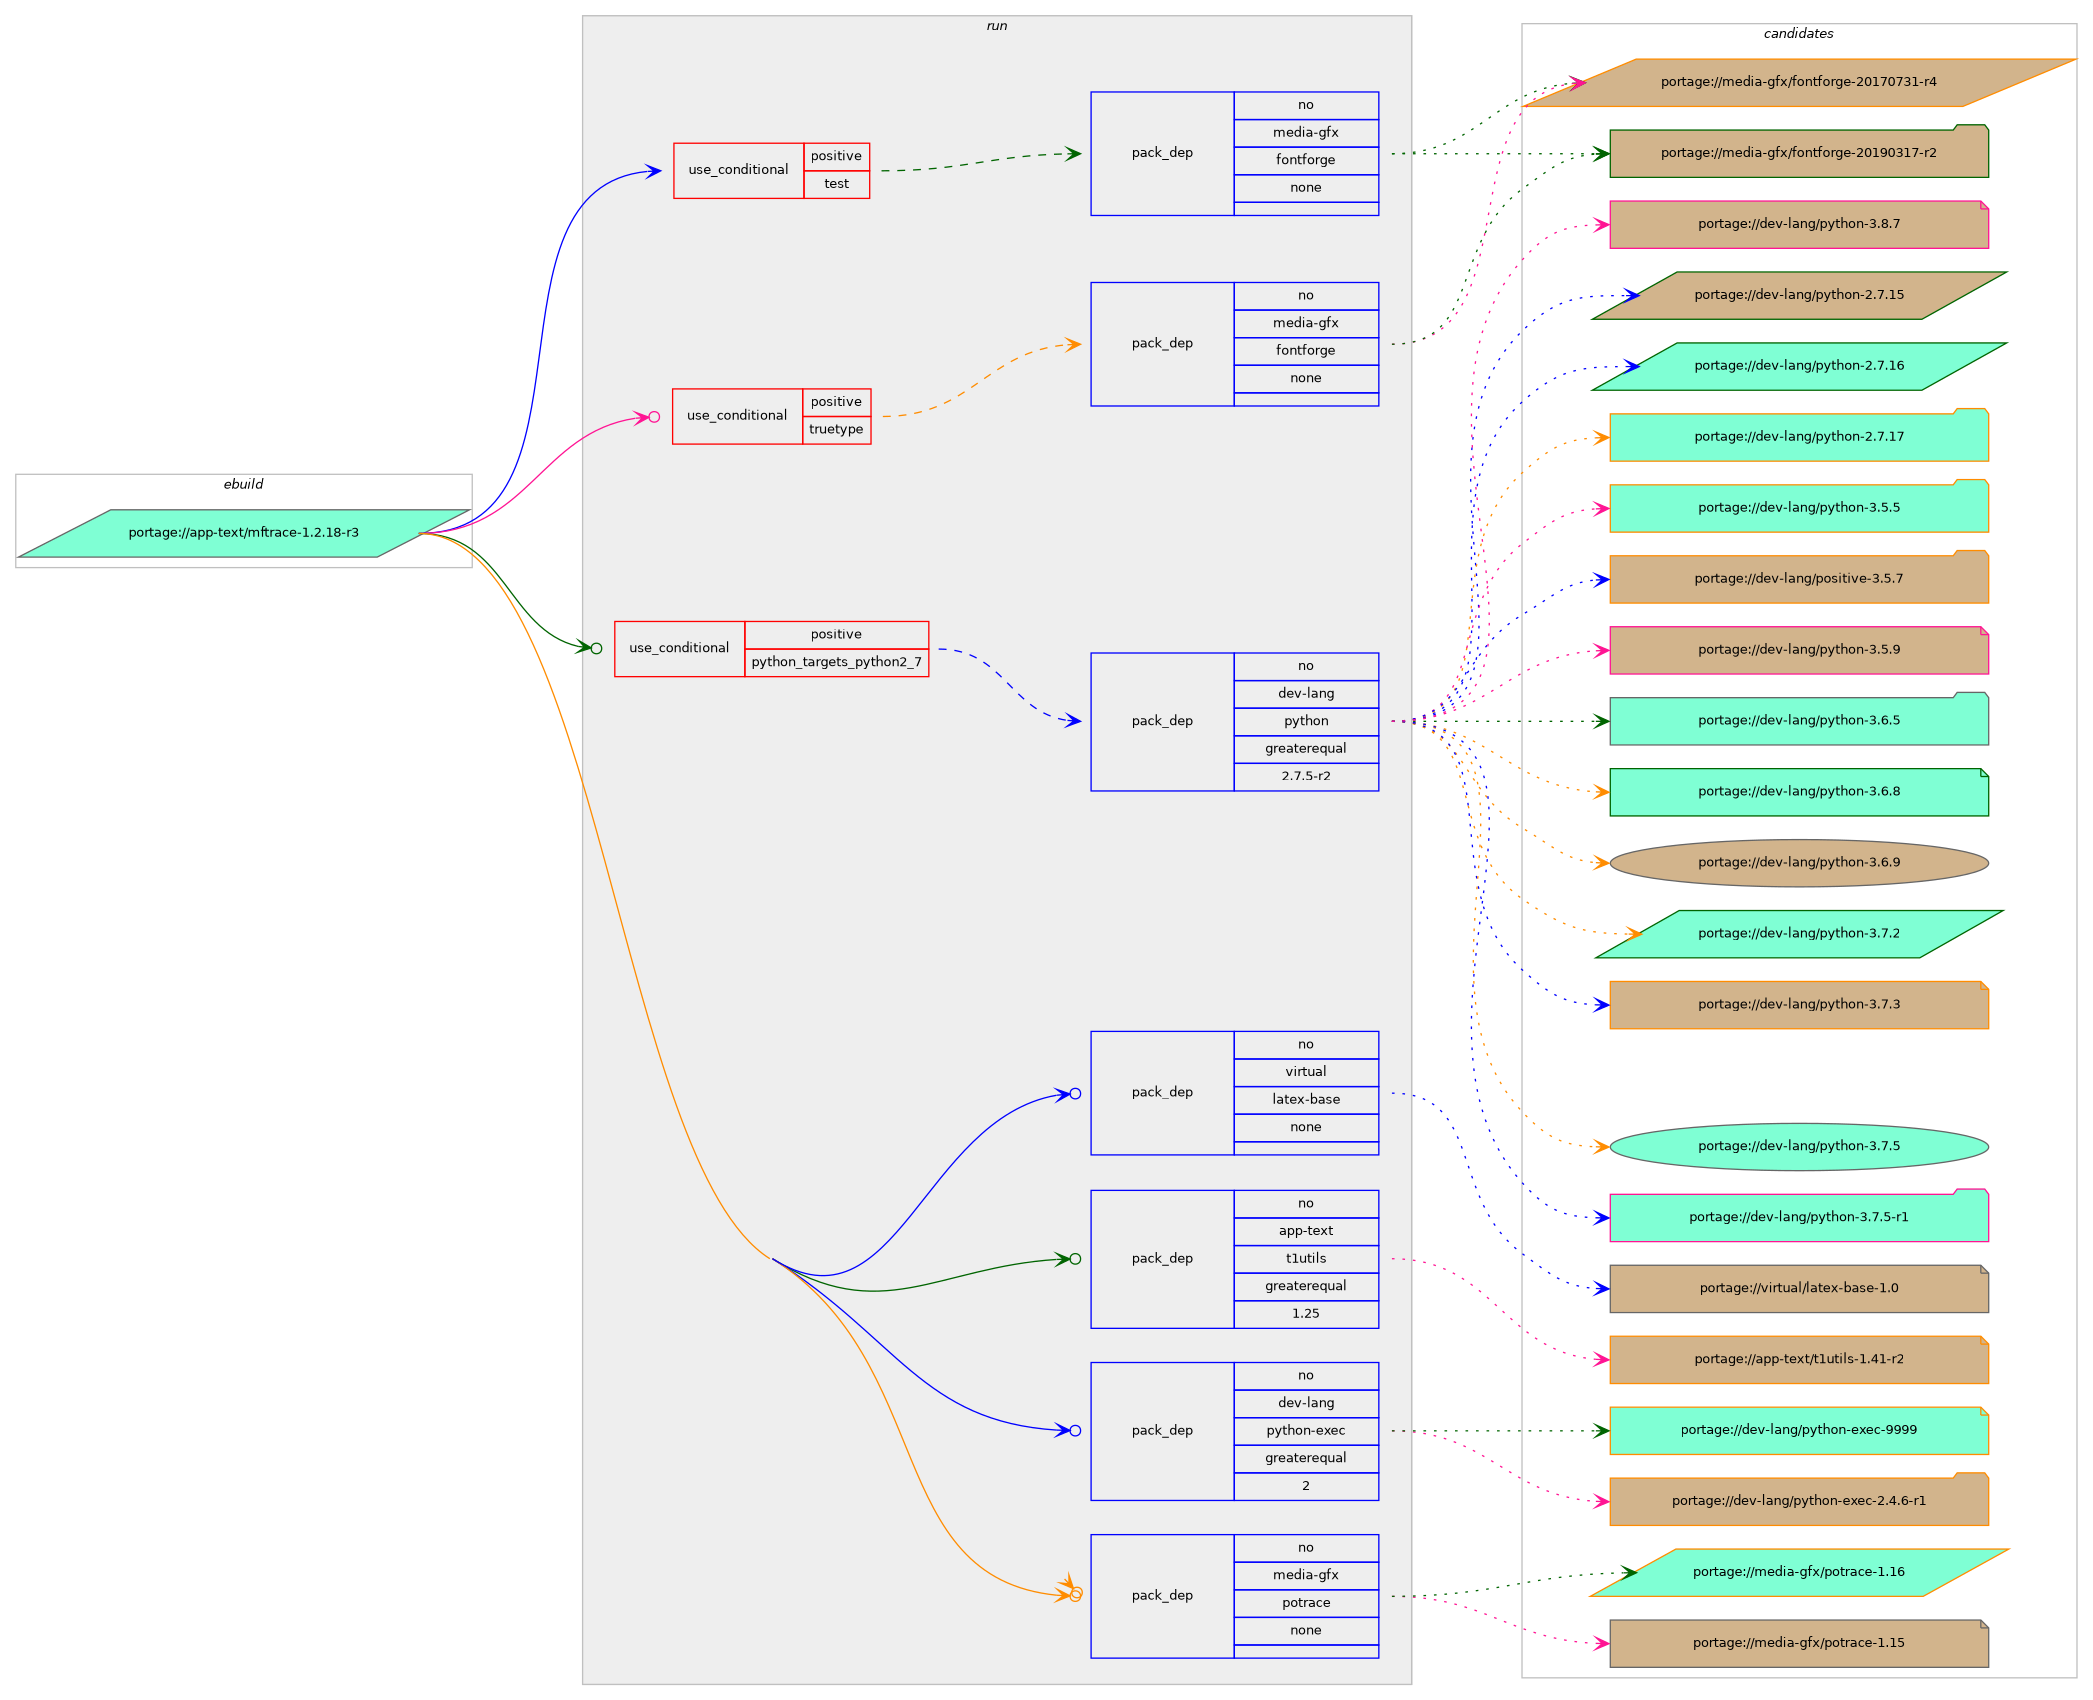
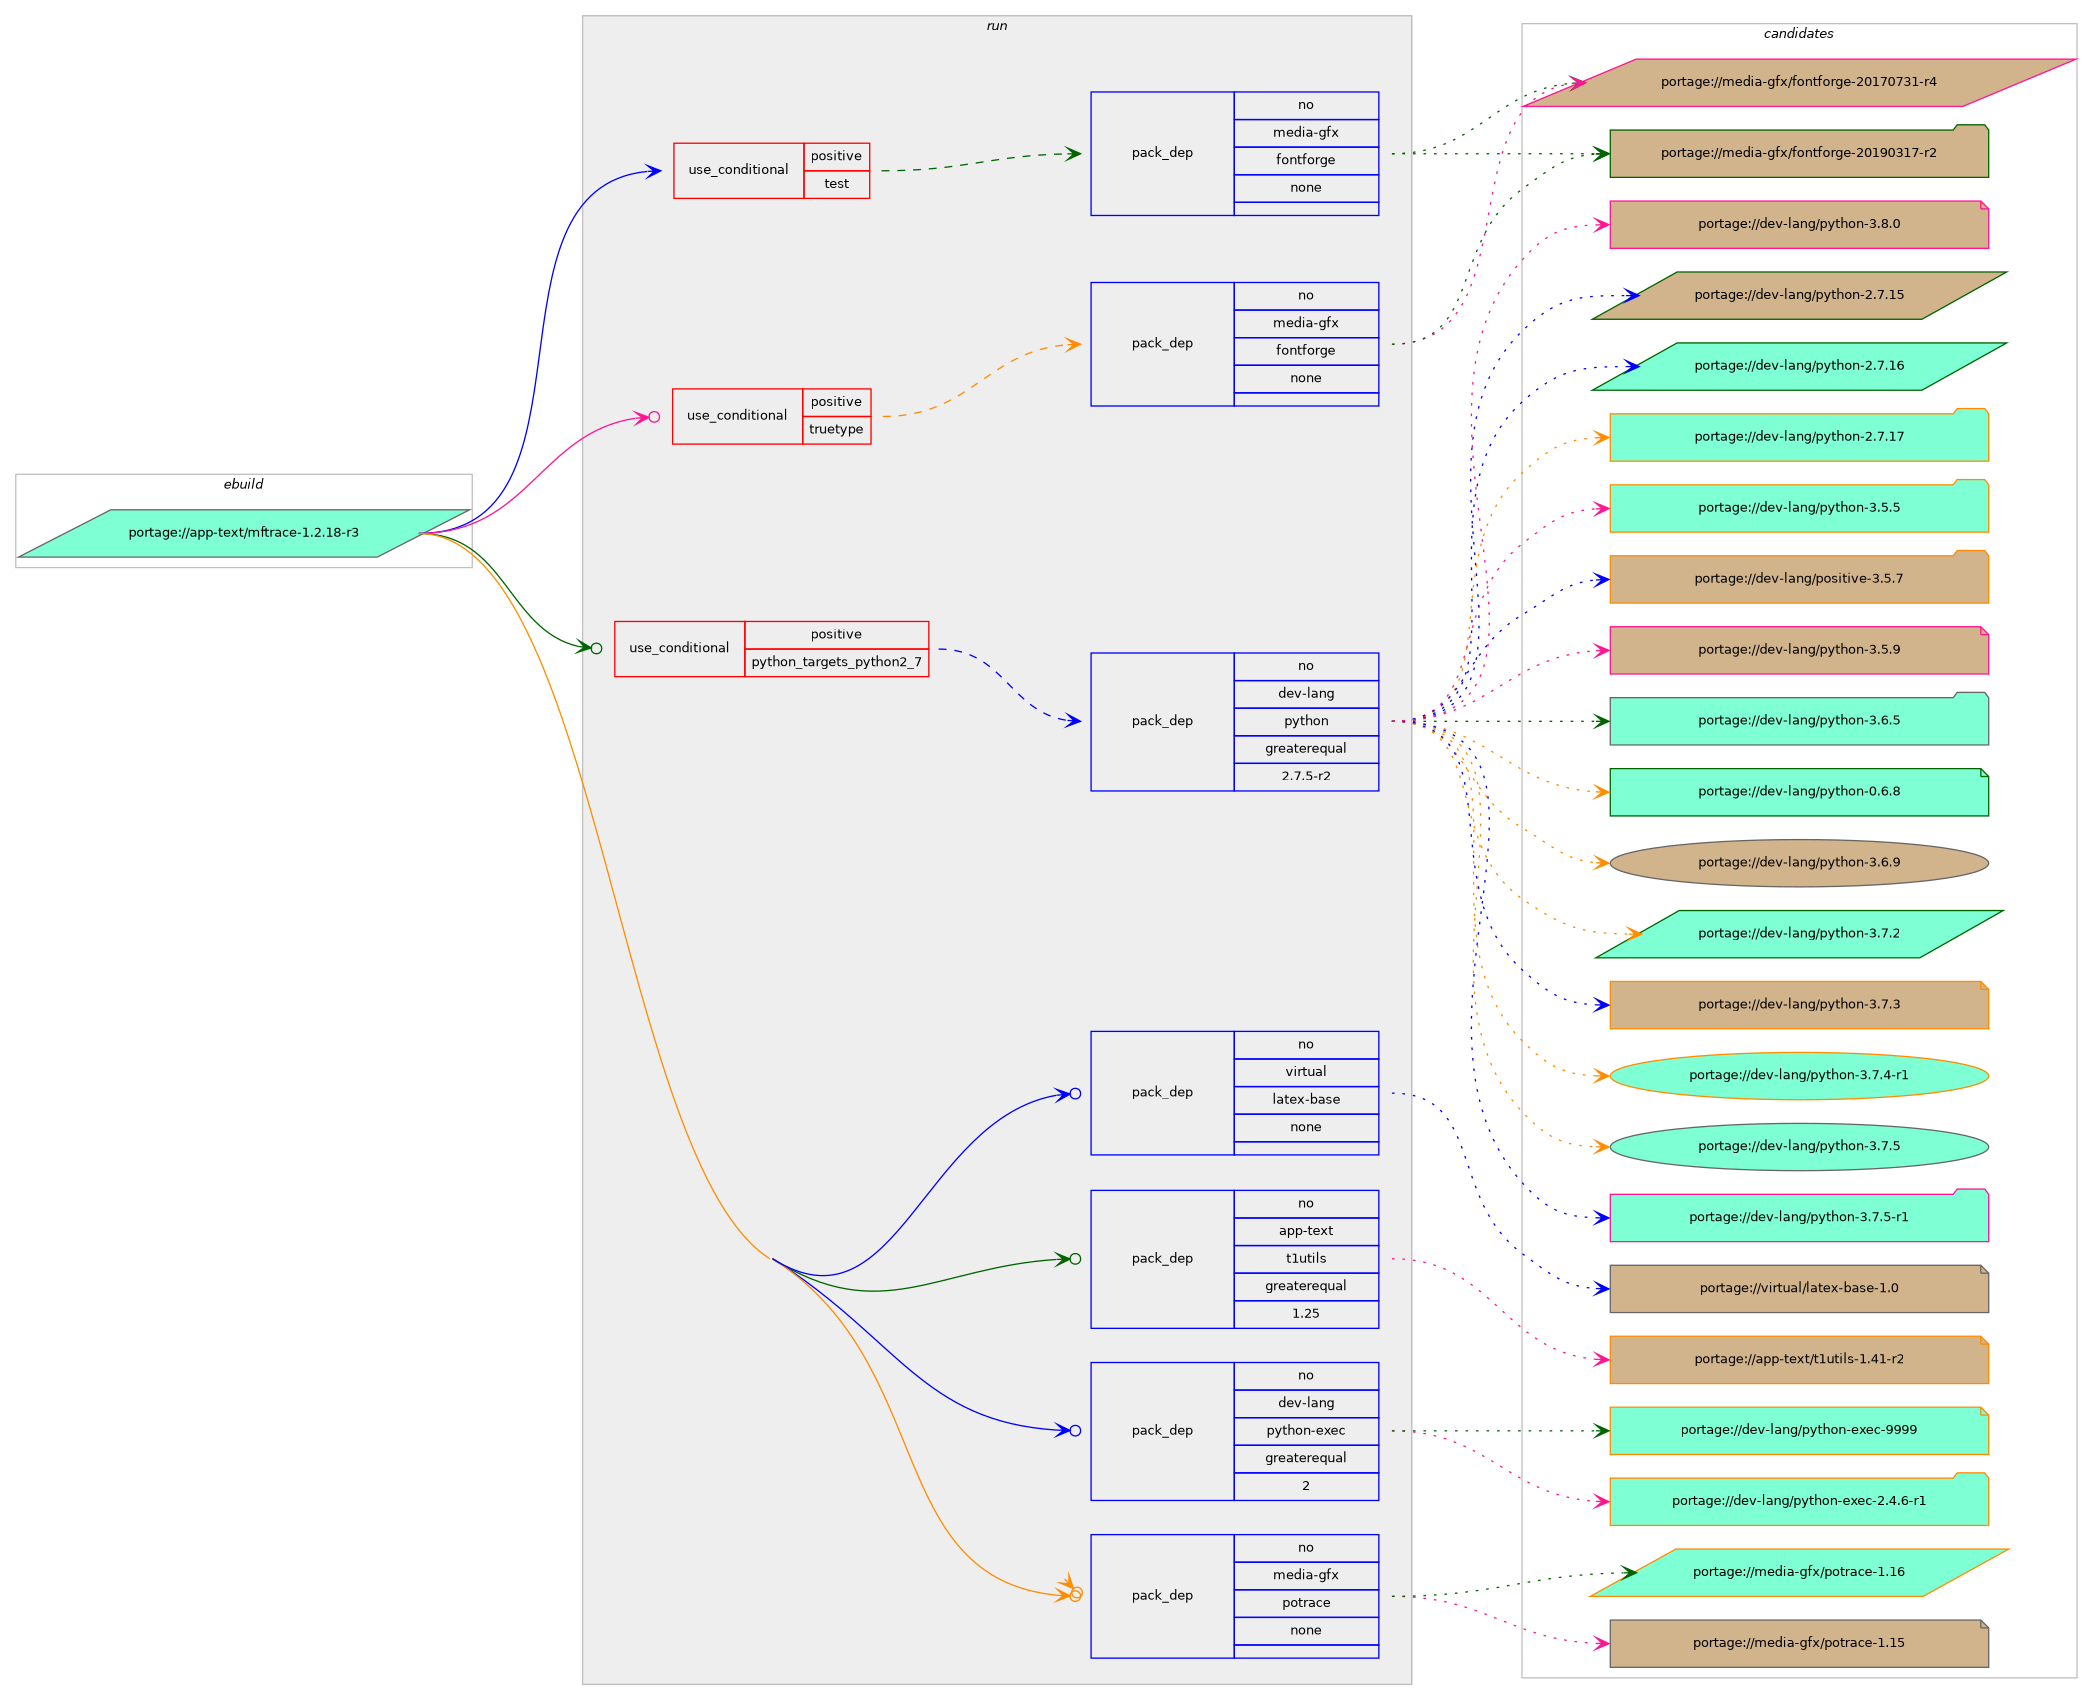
(1800, 83) -> (1800, 83)
(1800, 225) -> (1800, 225)
(1800, 792) -> (1800, 792)
none -> (1800, 1076)
(1800, 1502) -> (1800, 1502)
